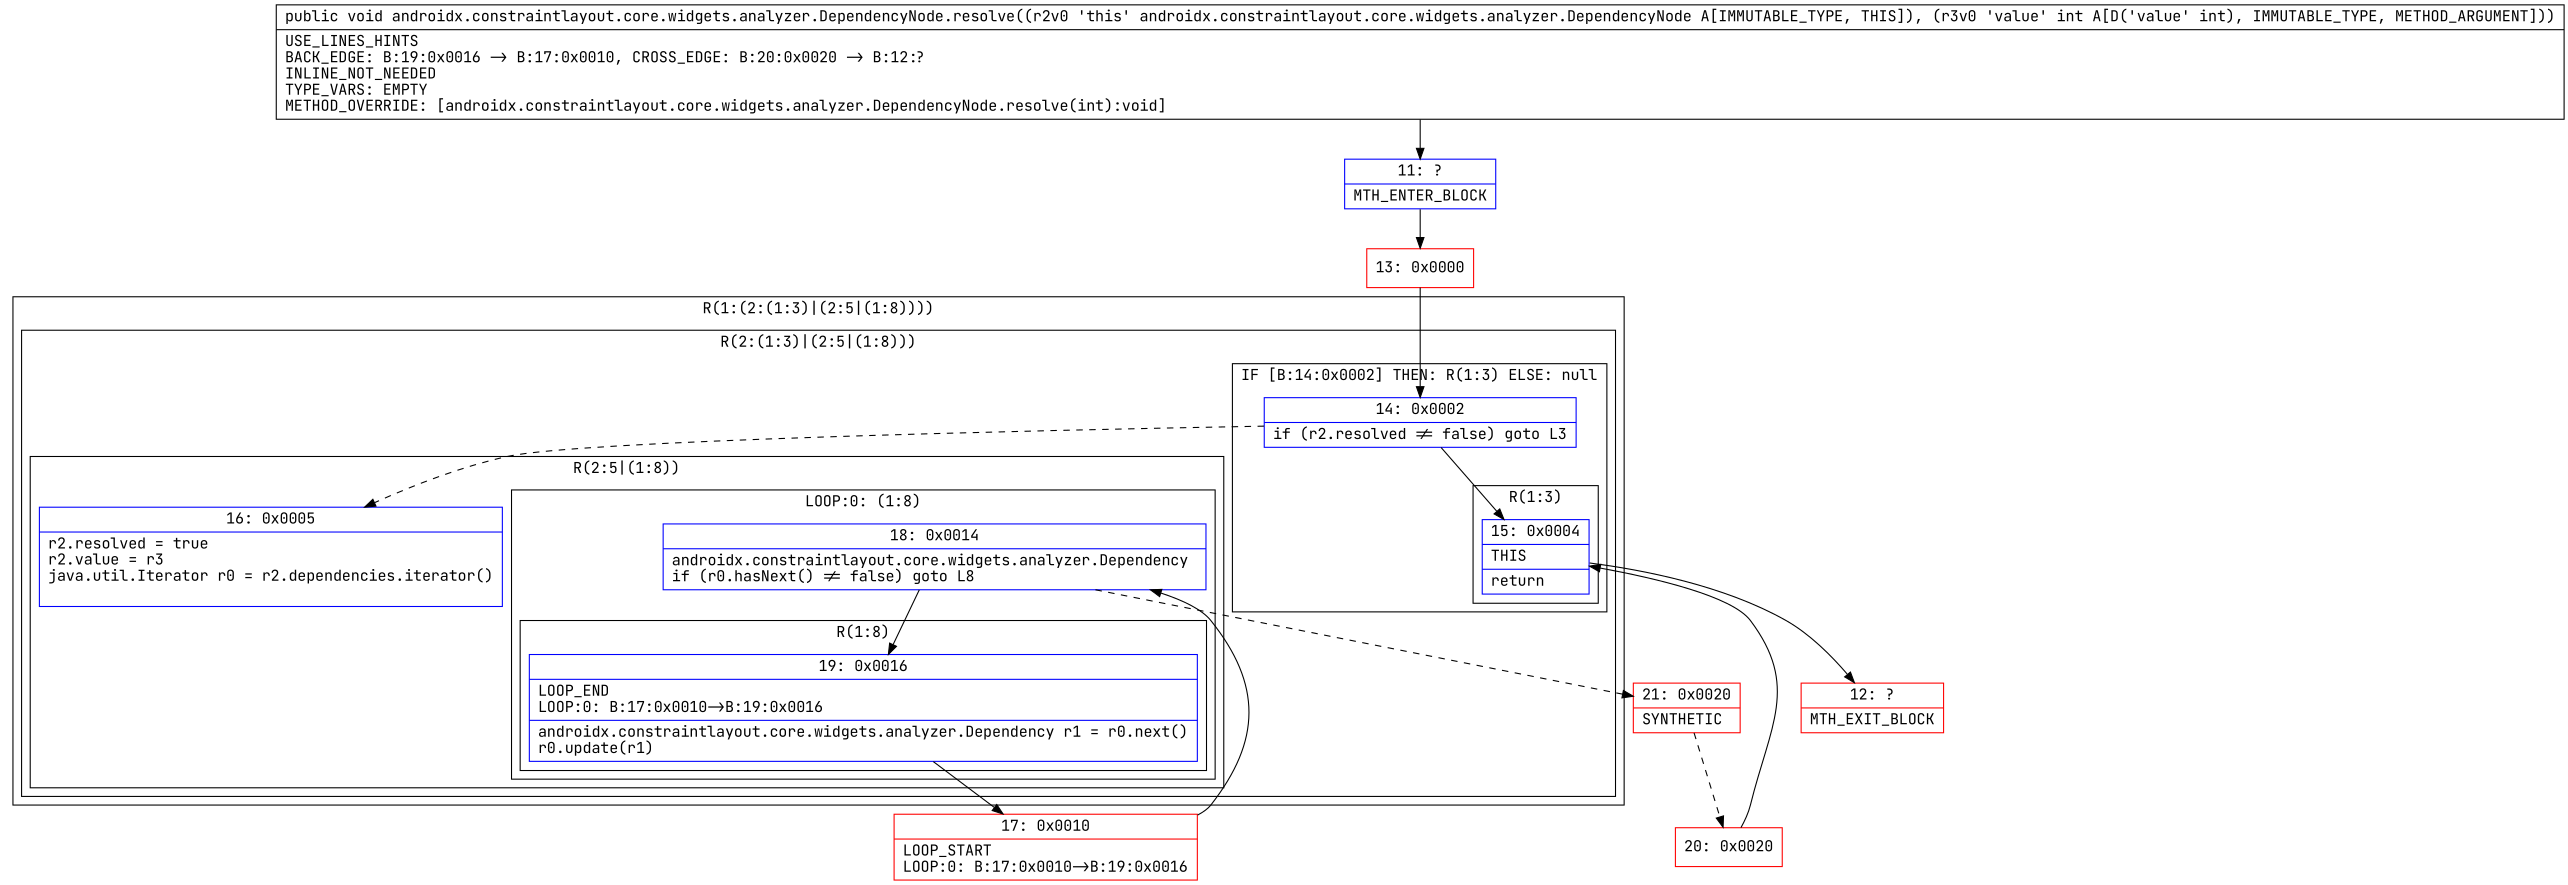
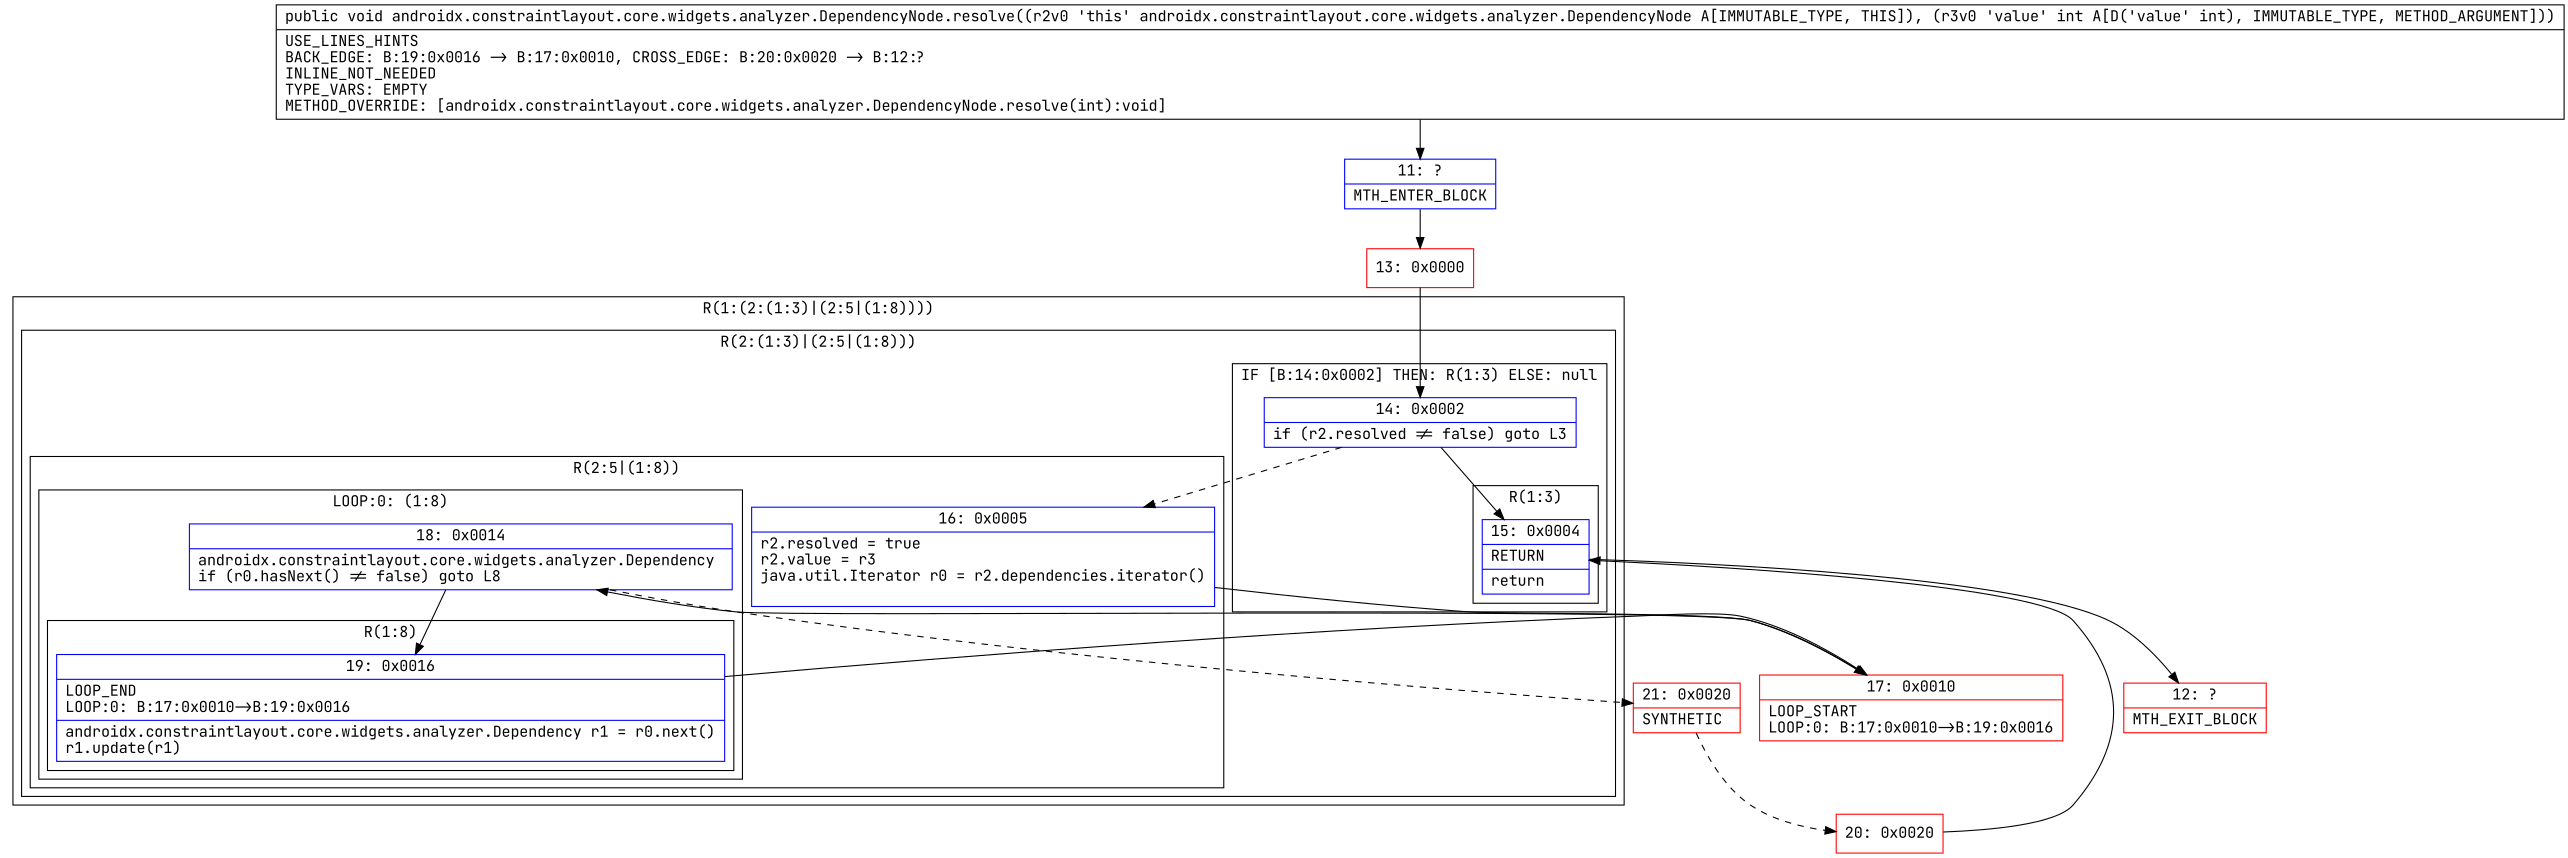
(1509, 556) -> (1518, 556)
none -> (1377, 604)
(596, 748) -> (124, 748)
